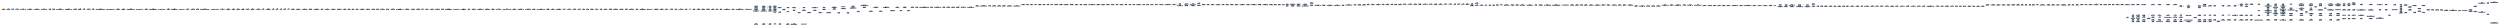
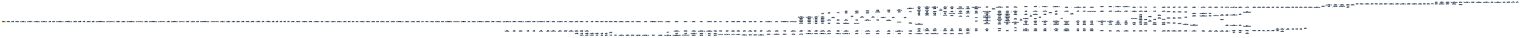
(1373, 5) -> none
